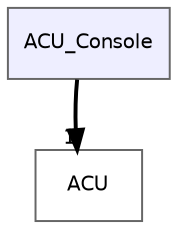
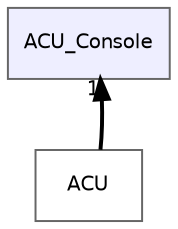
(76, 105) -> (102, 125)
